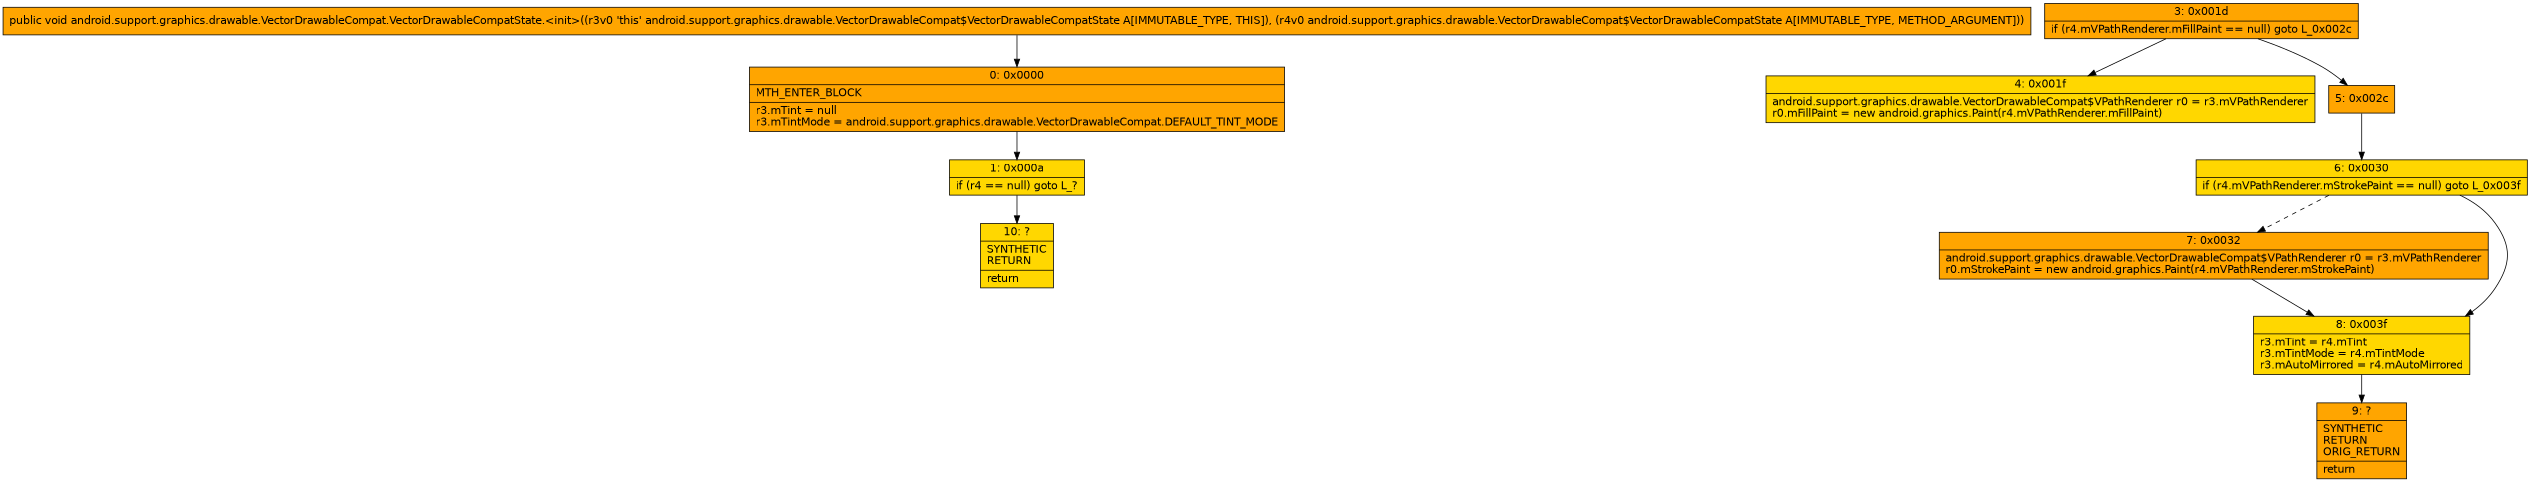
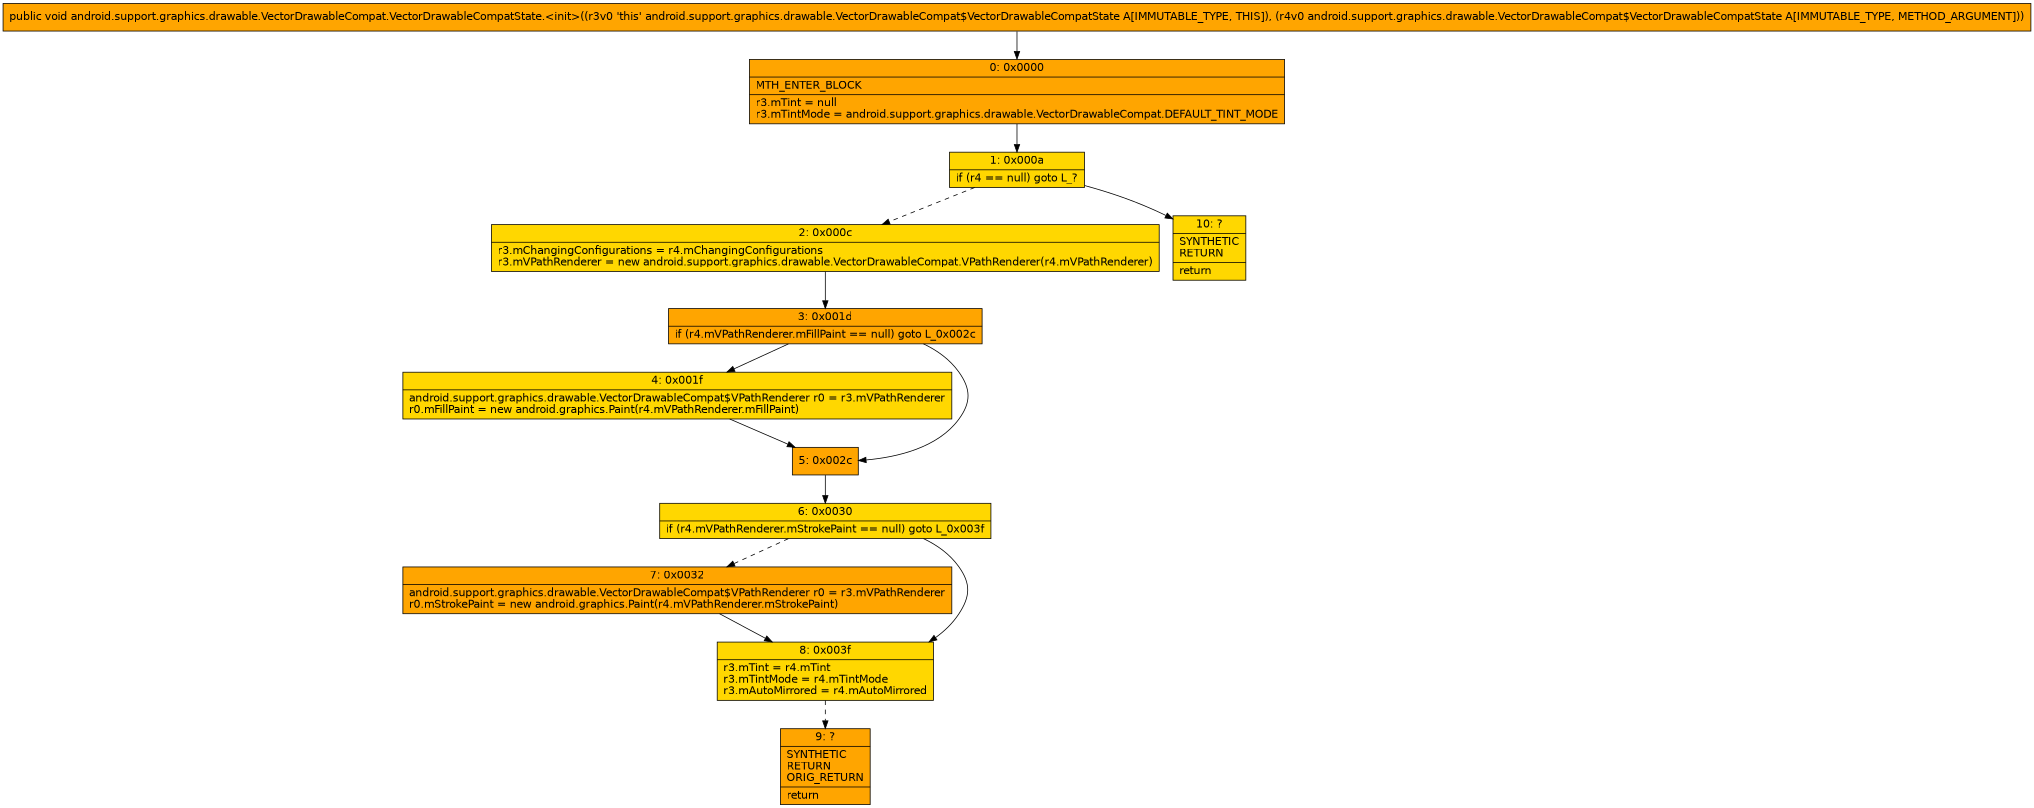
none -> (825, 248)
(2362, 385) -> (825, 711)
none -> (759, 432)
